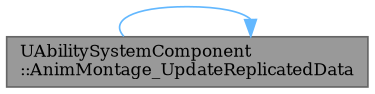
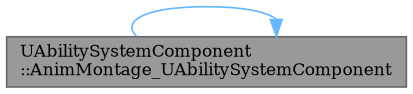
(187, 62) -> (207, 62)
